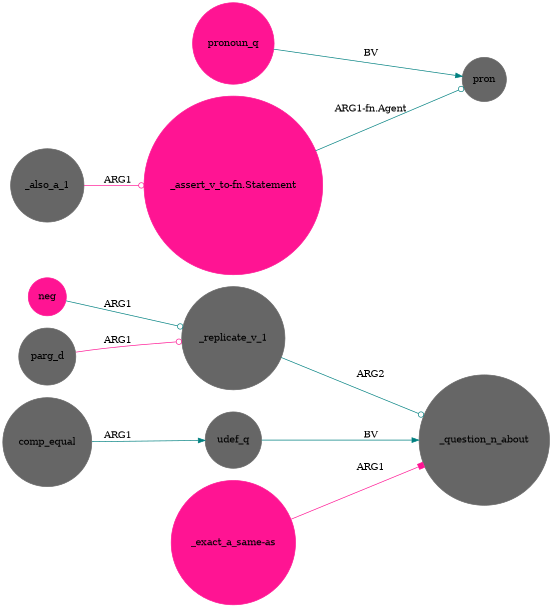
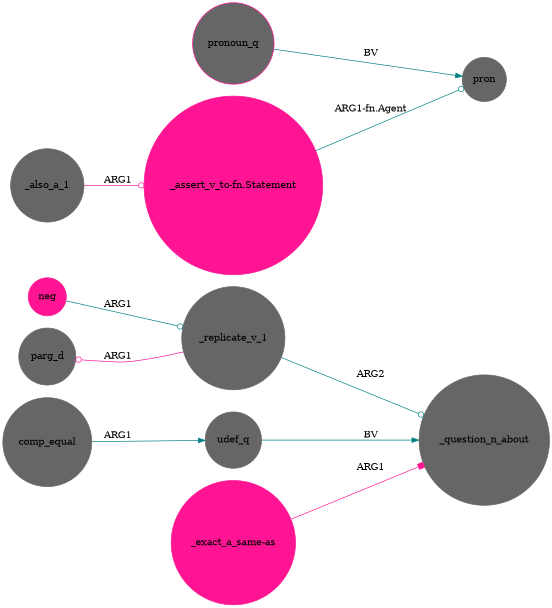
(233, 43) -> (233, 43)
(126, 346) -> (133, 361)
